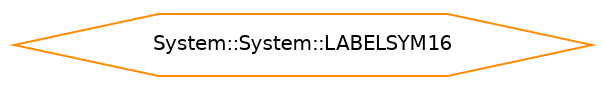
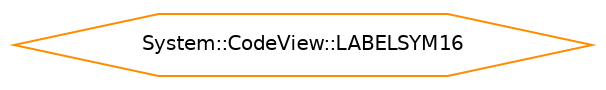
(303, 45) -> (303, 45)
